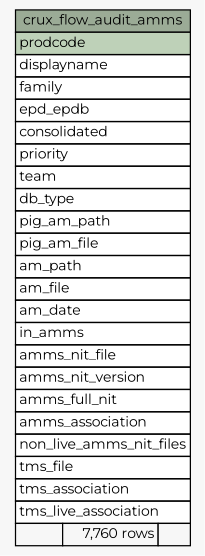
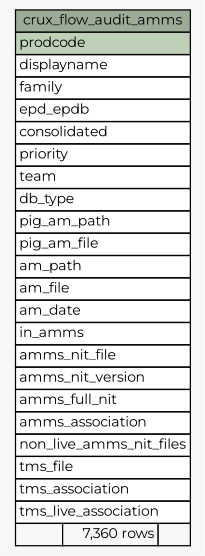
(118, 534) -> (118, 534)
